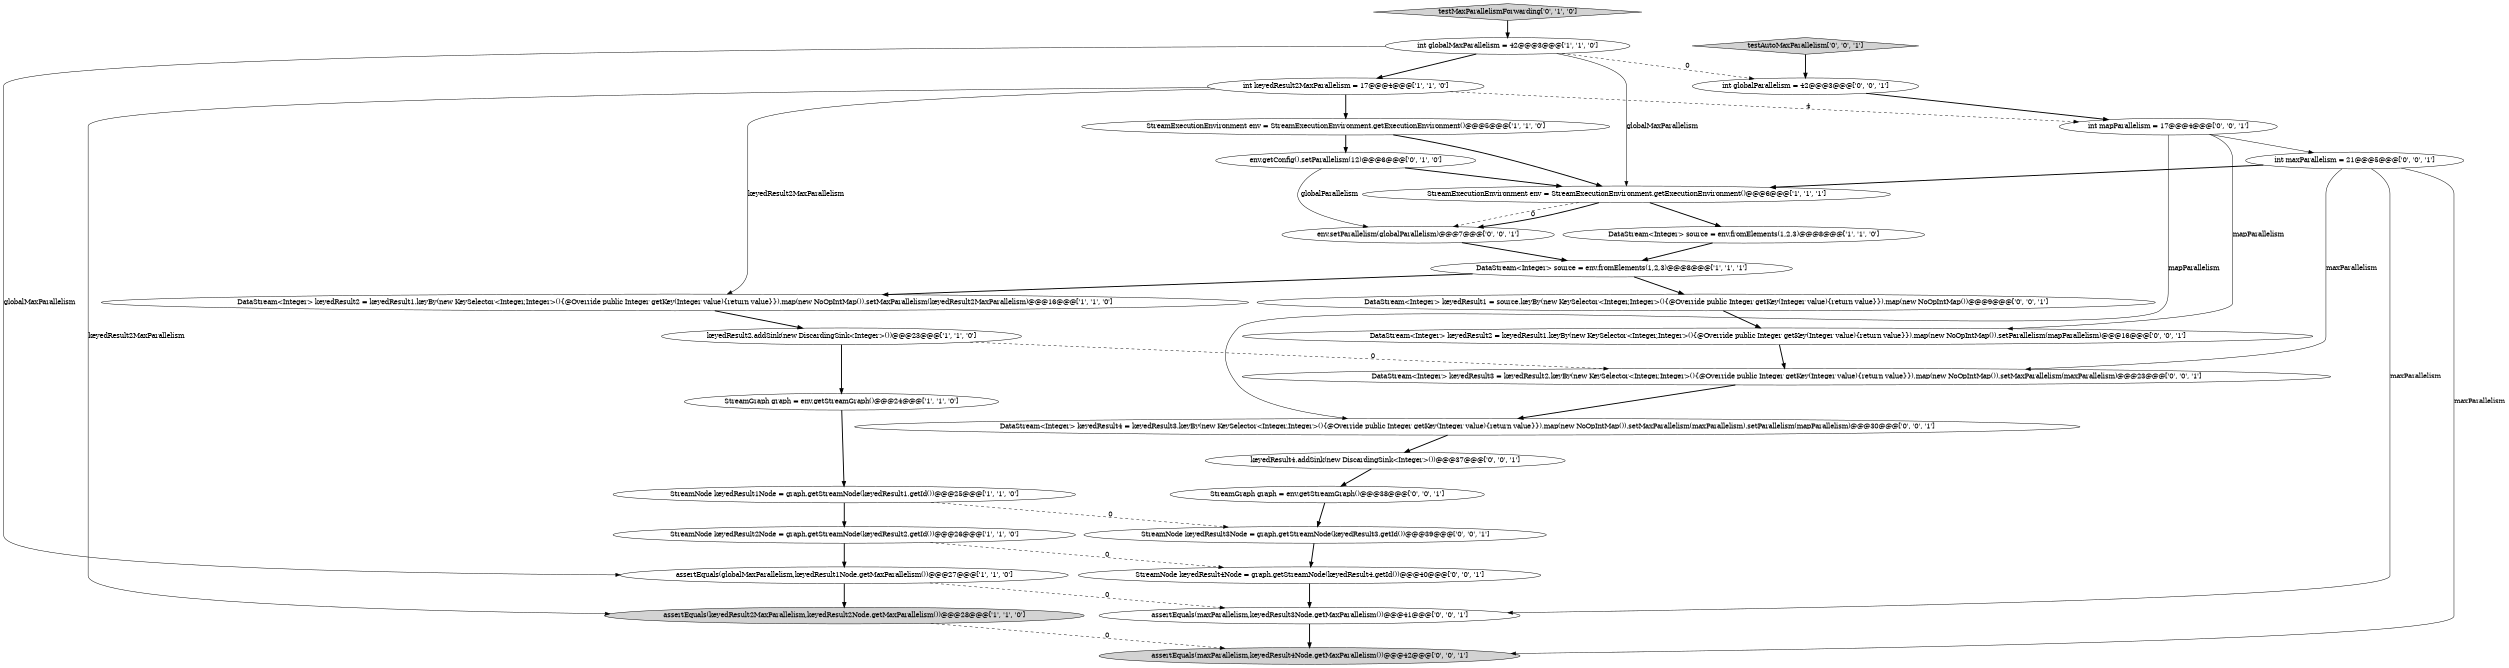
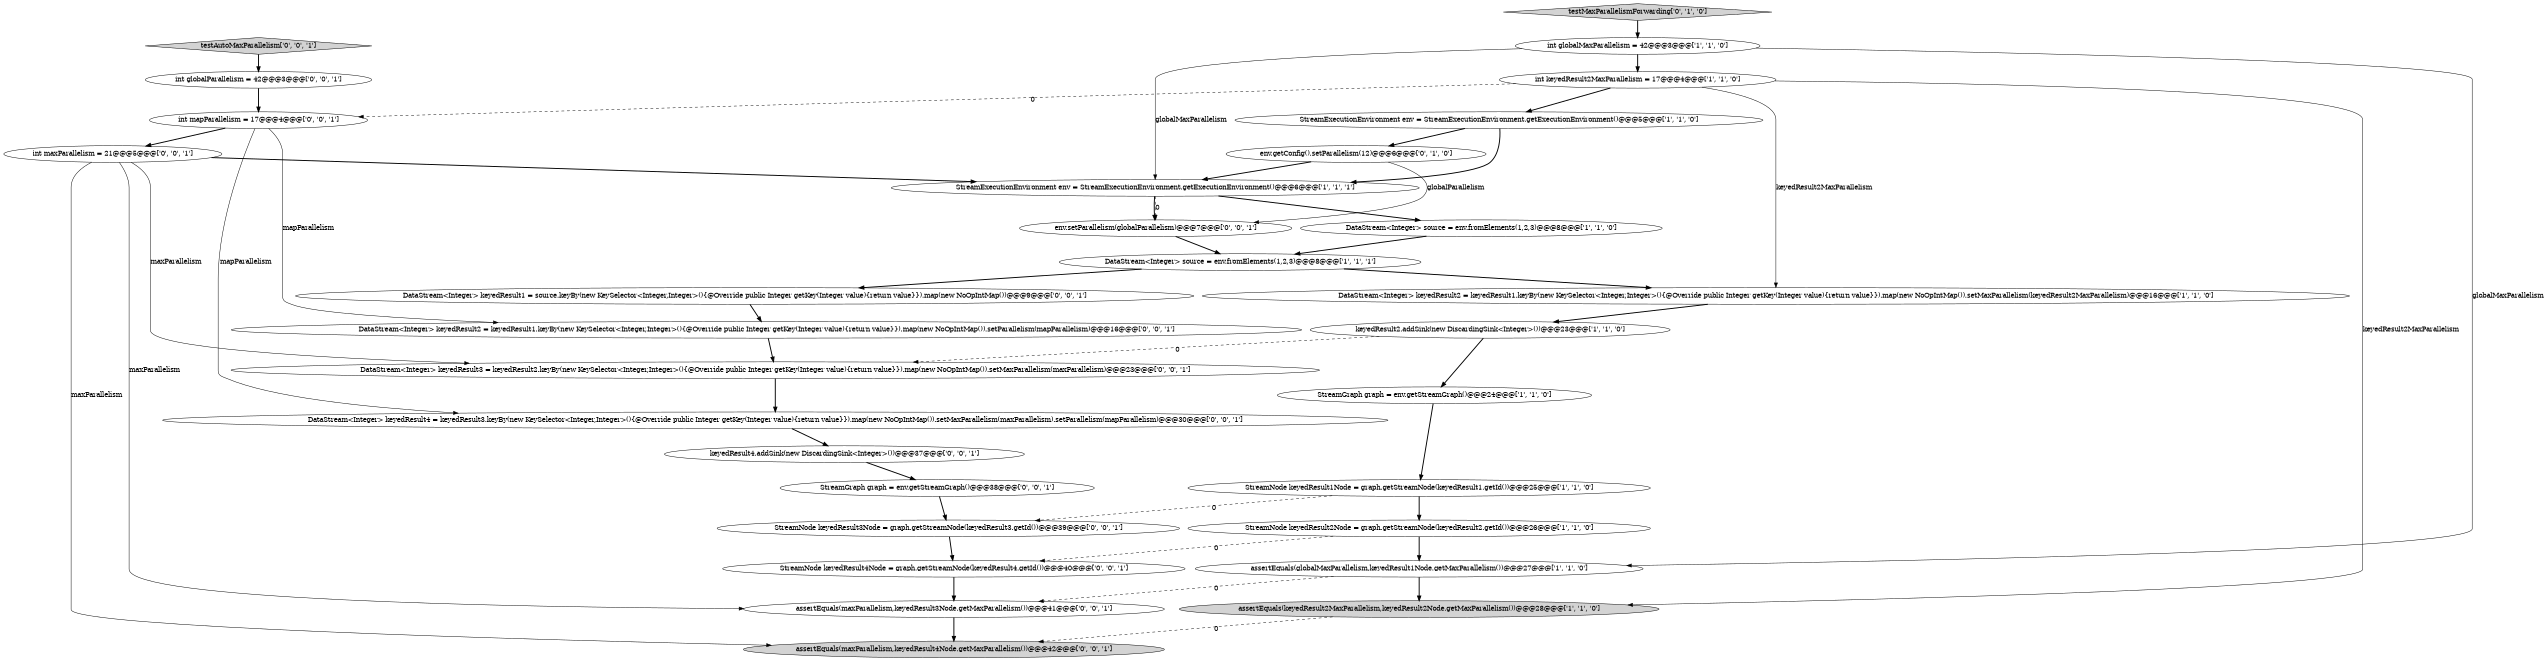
(1656, 66) -> none
(1808, 106) -> (1033, 100)
(2259, 143) -> (188, 137)
